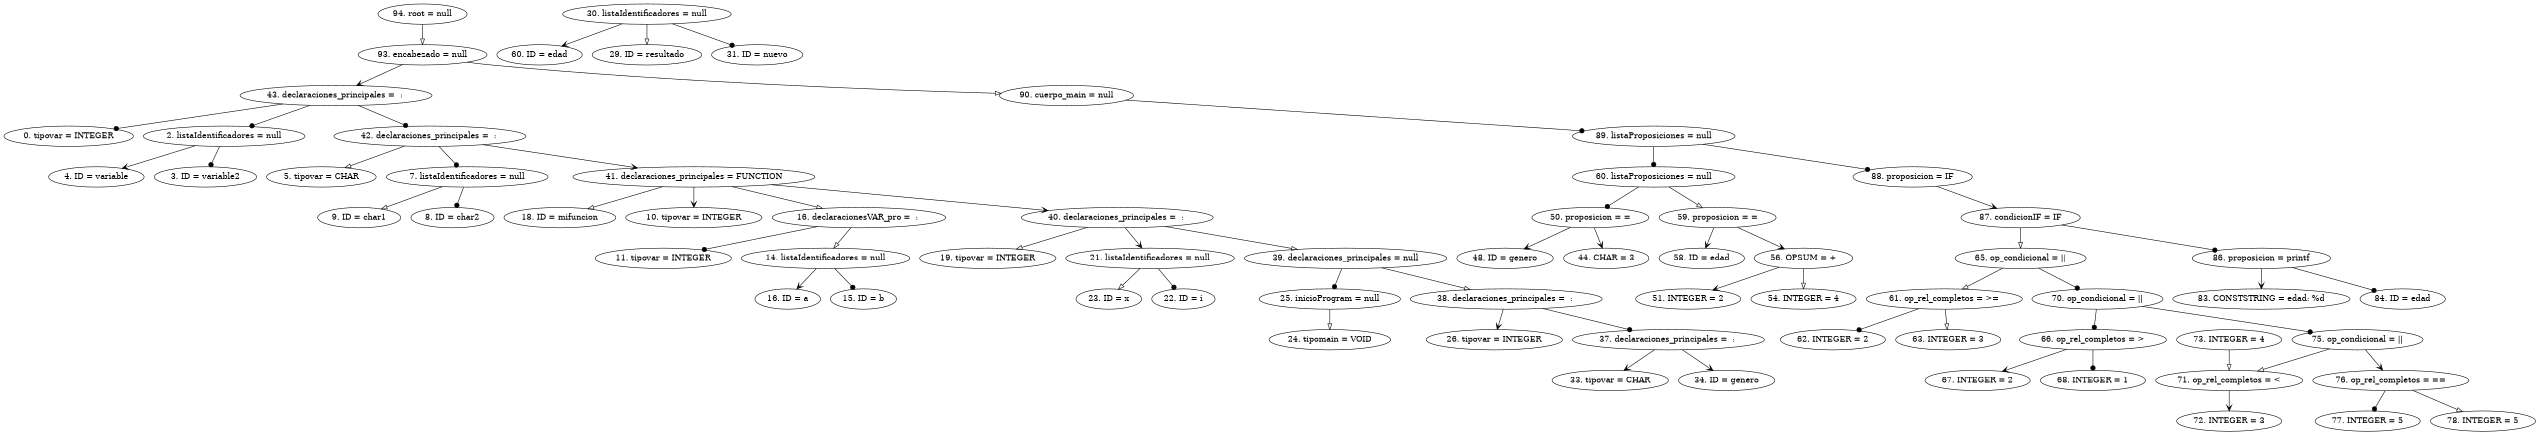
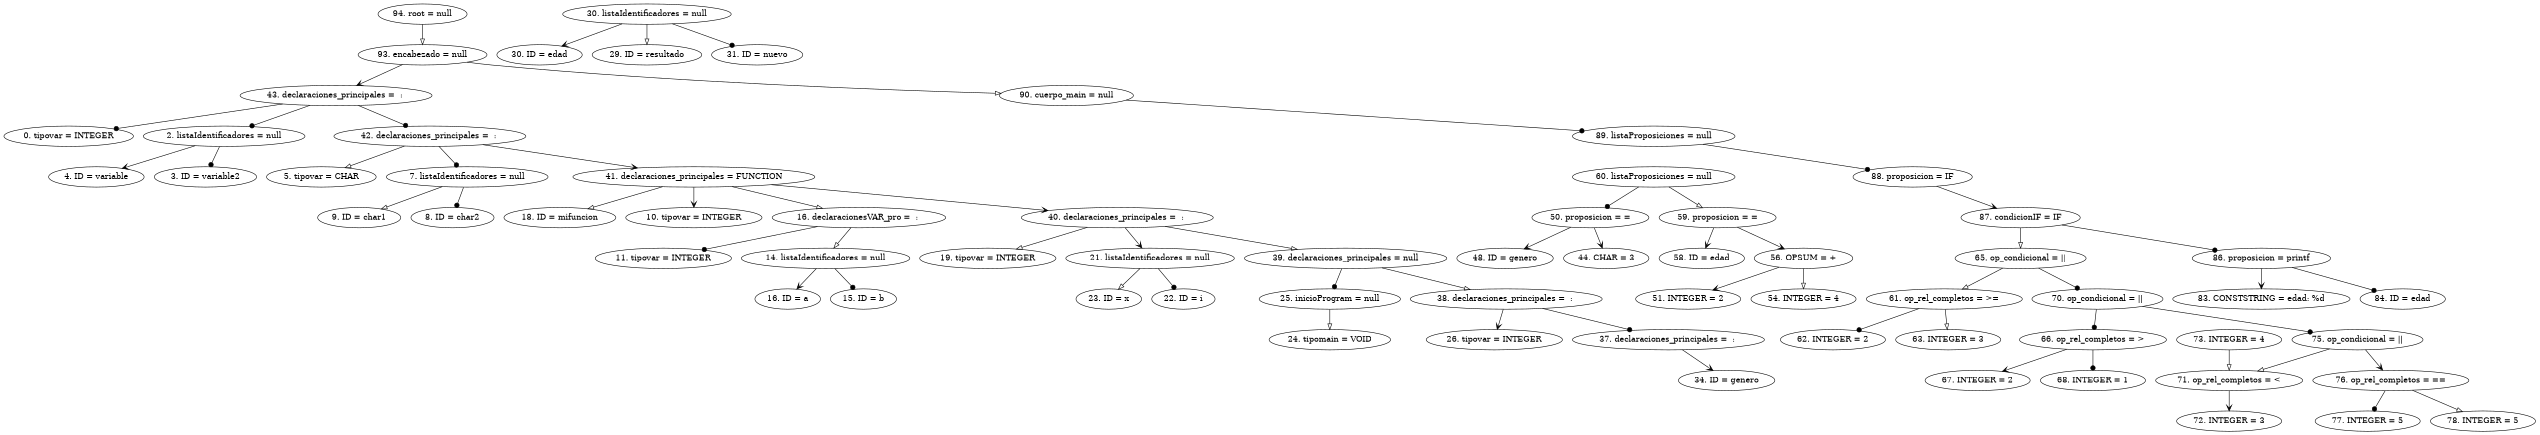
(540, 55) -> (540, 55)
(1654, 154) -> none
(1610, 380) -> none
